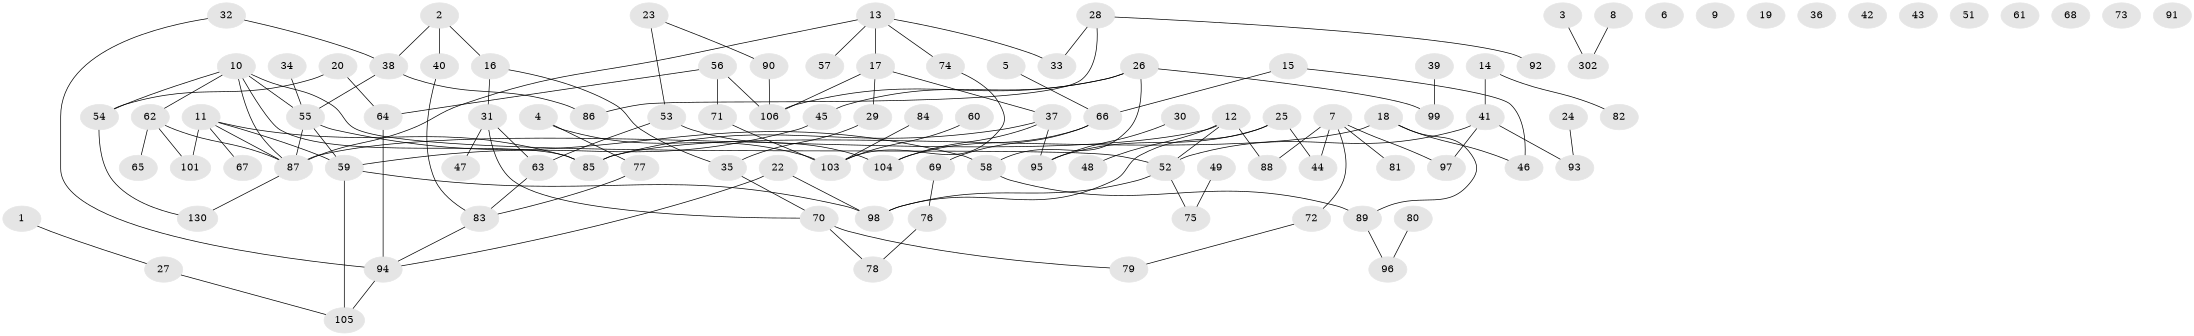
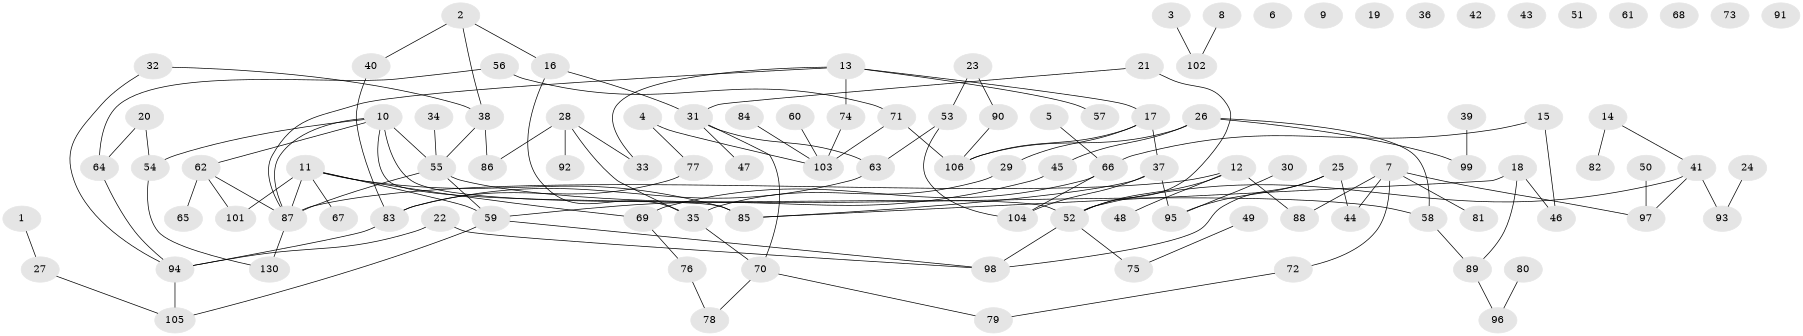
none -> (1144, 66)
(1588, 66) -> (1197, 66)
(744, 92) -> (926, 142)
none -> (1646, 168)
none -> (617, 180)
none -> (511, 203)
